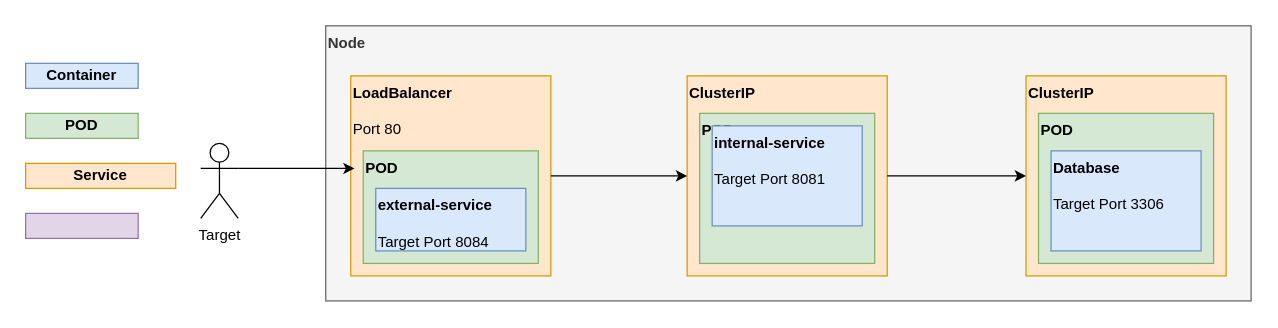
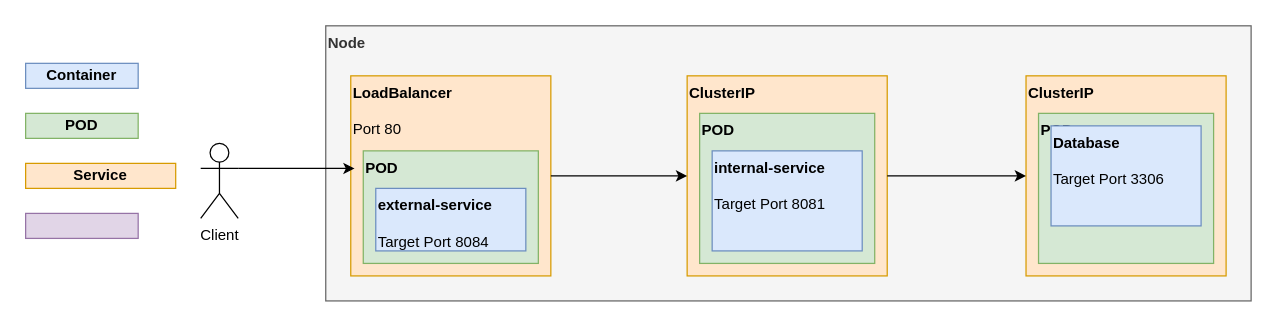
(787, 176) -> (787, 201)
(1126, 201) -> (1126, 176)
(220, 236) -> (220, 236)
